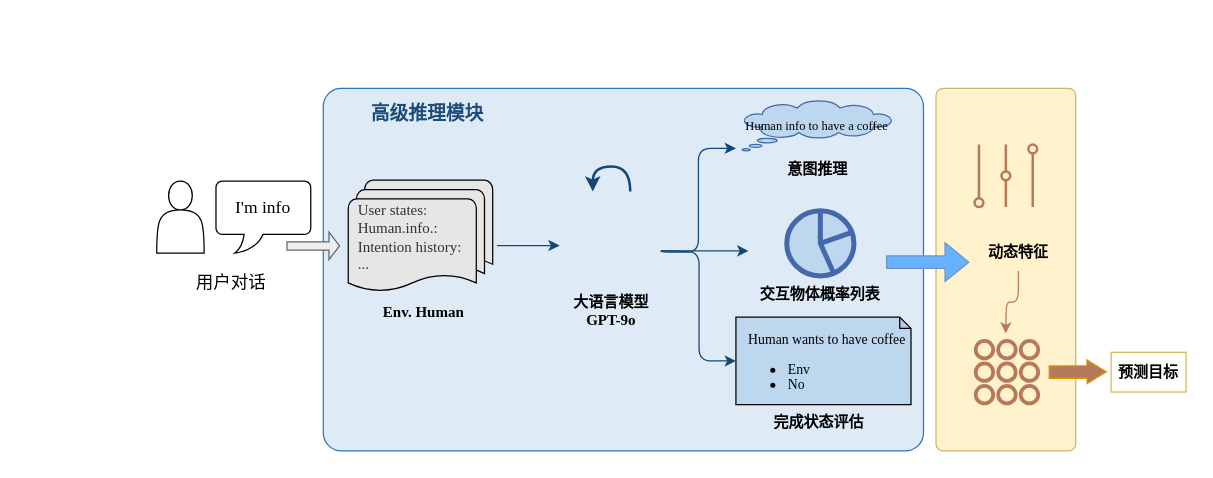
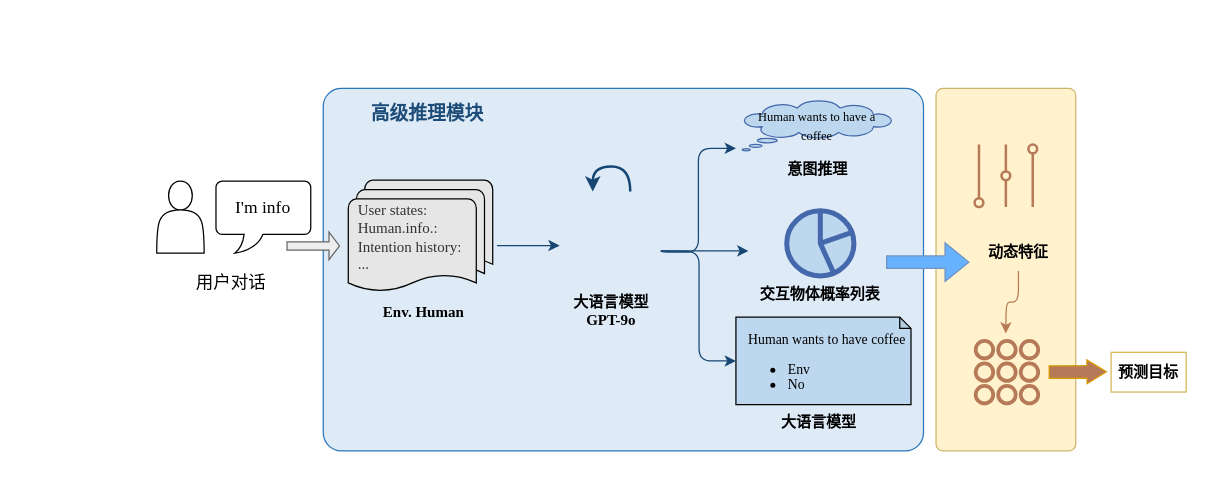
(817, 126) -> (817, 126)
(819, 422) -> (819, 422)
